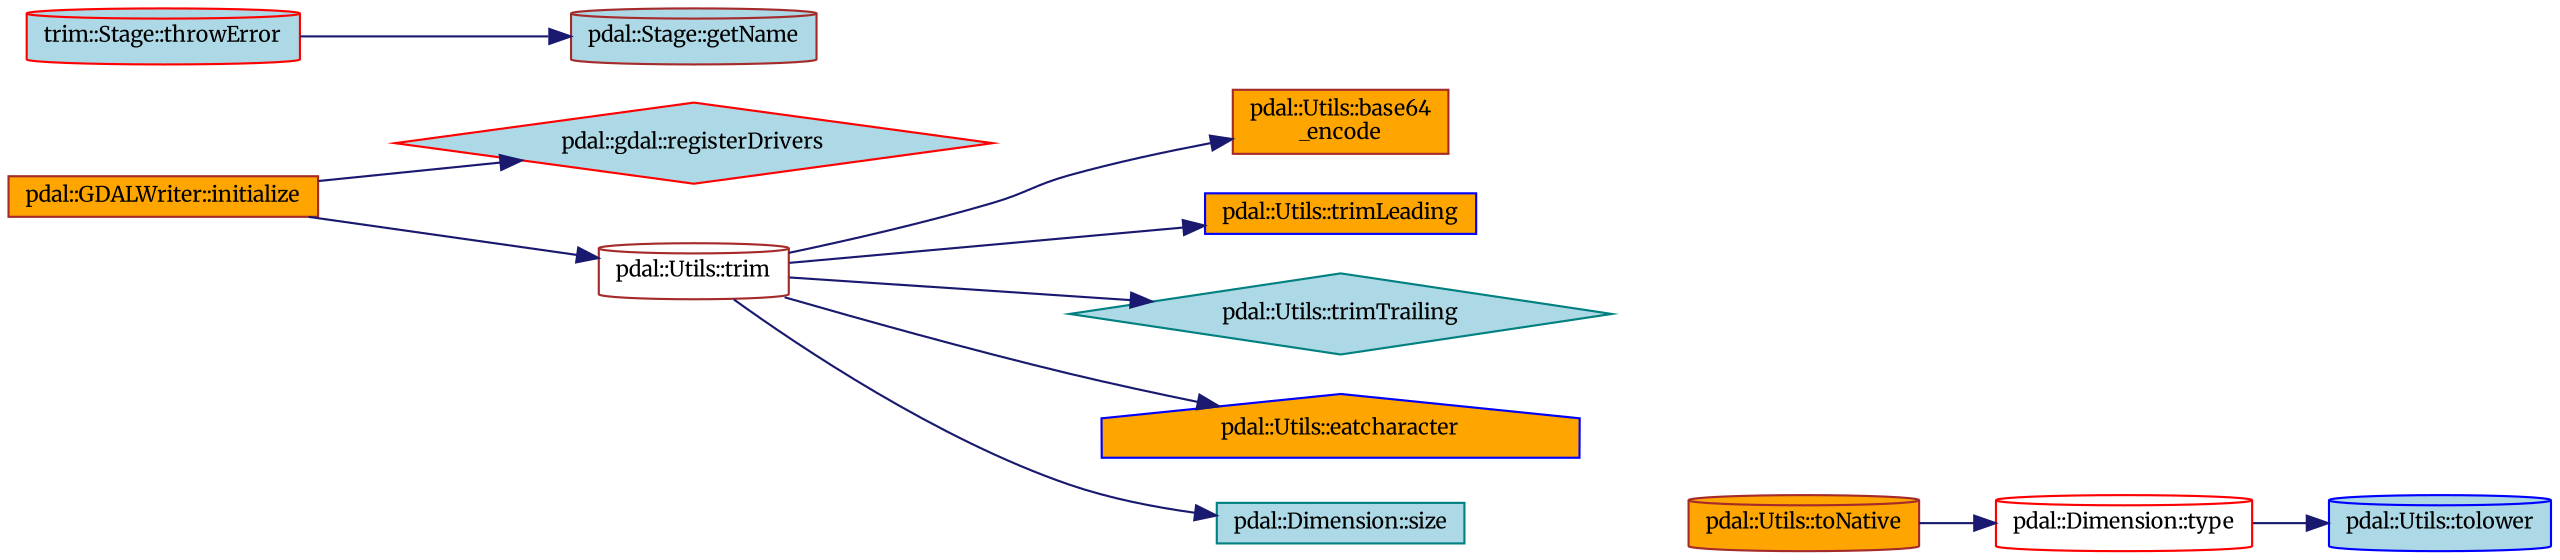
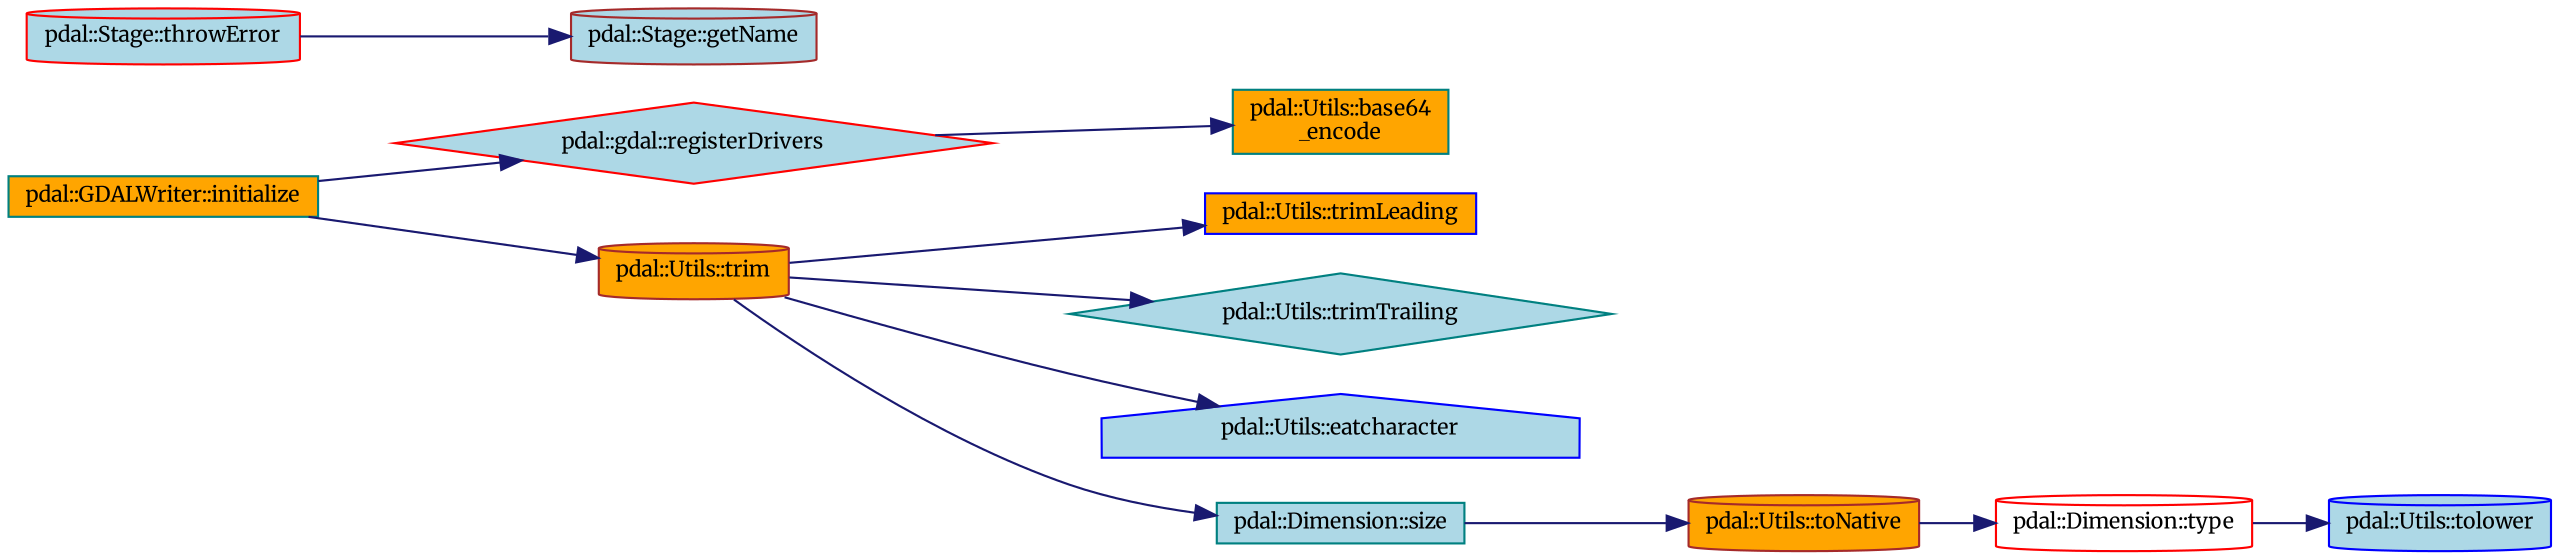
(163, 36) -> (163, 36)
(1341, 122) -> (1341, 122)
(163, 197) -> (163, 197)
(1001, 200) -> (1073, 131)
(694, 271) -> (694, 271)
(1341, 429) -> (1341, 429)
none -> (1565, 523)
